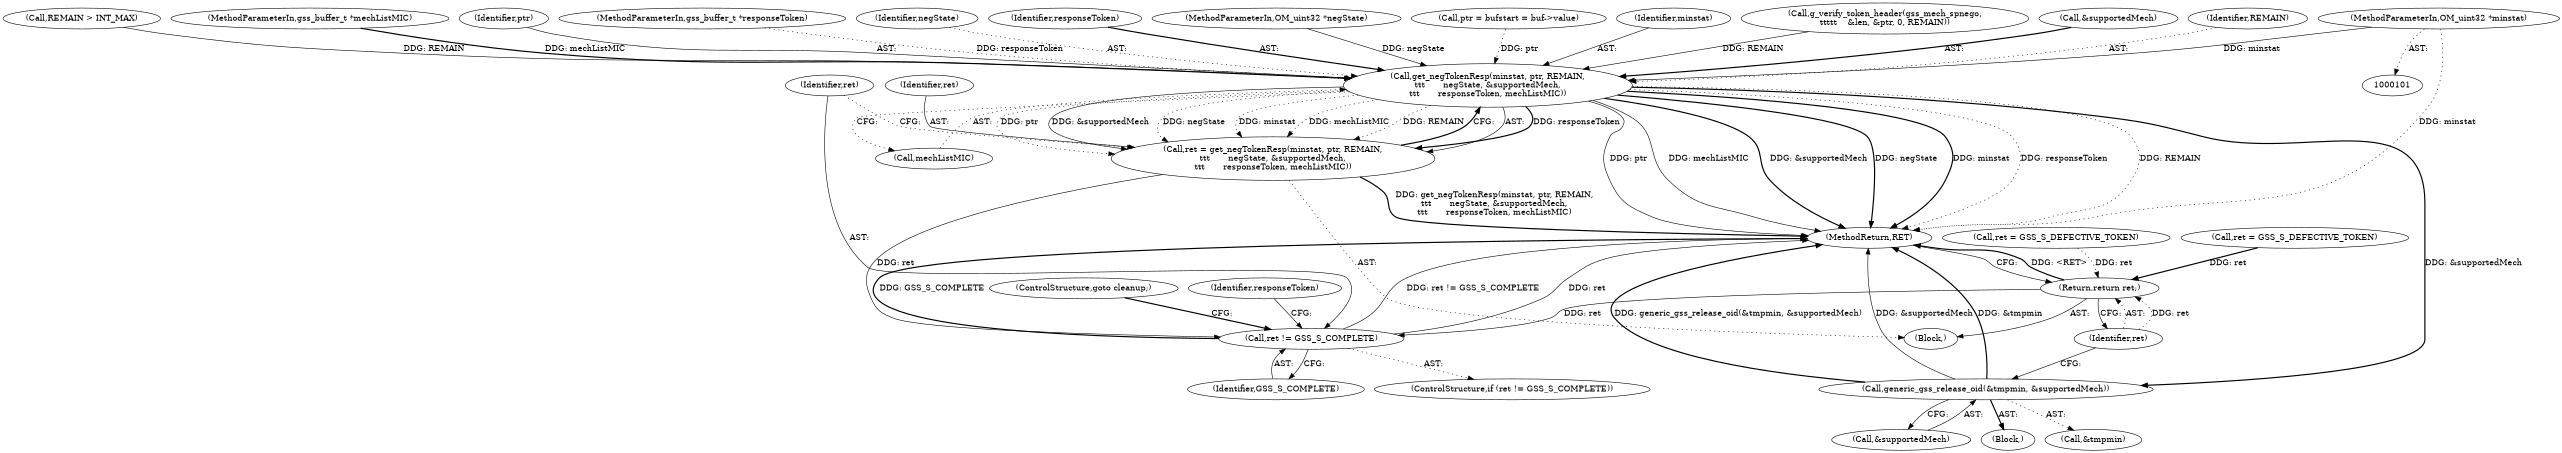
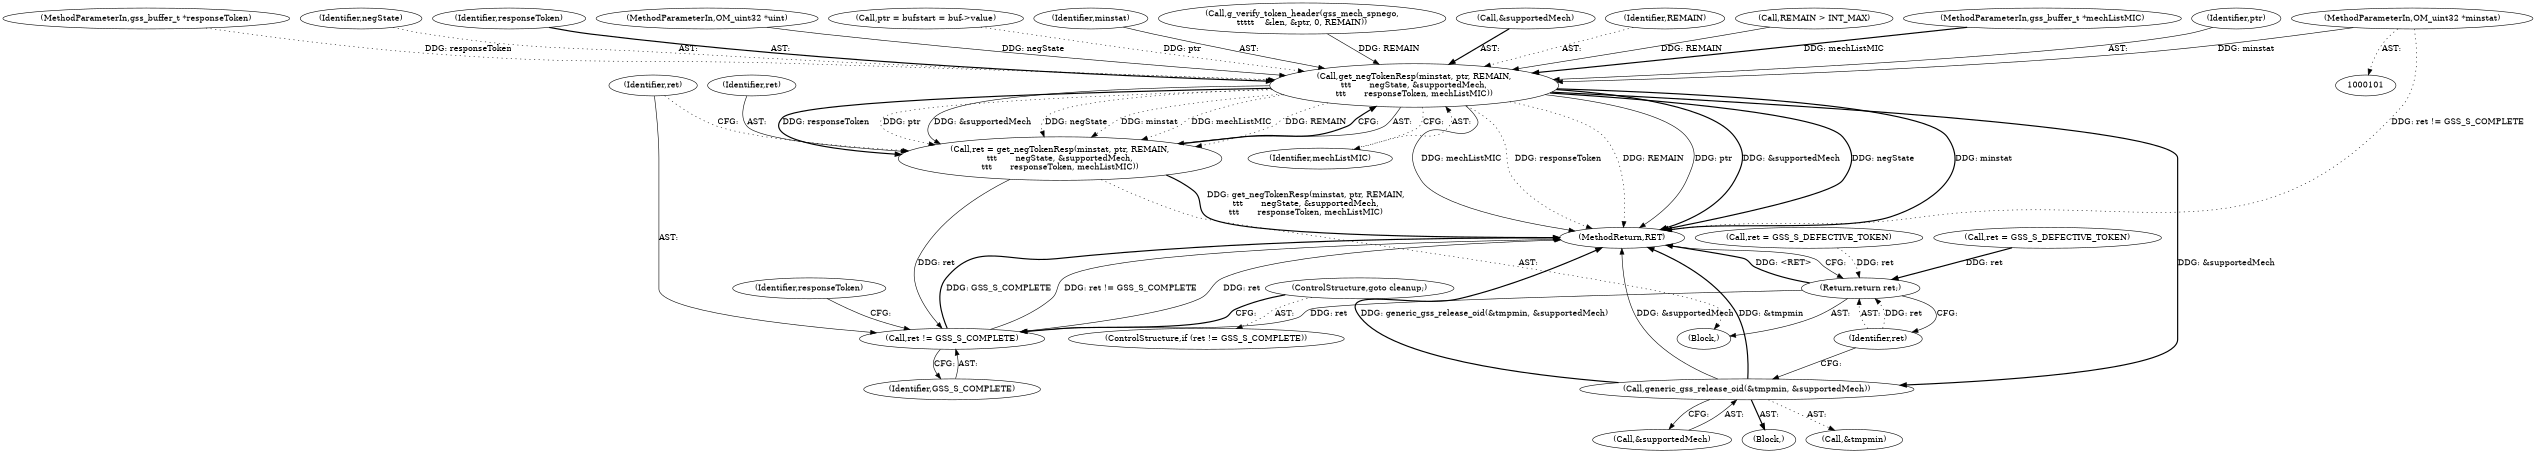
(1277, 19) -> (707, 19)
(2448, 122) -> (2458, 122)
(934, 159) -> (1320, 159)
(1408, 363) -> (1276, 309)
